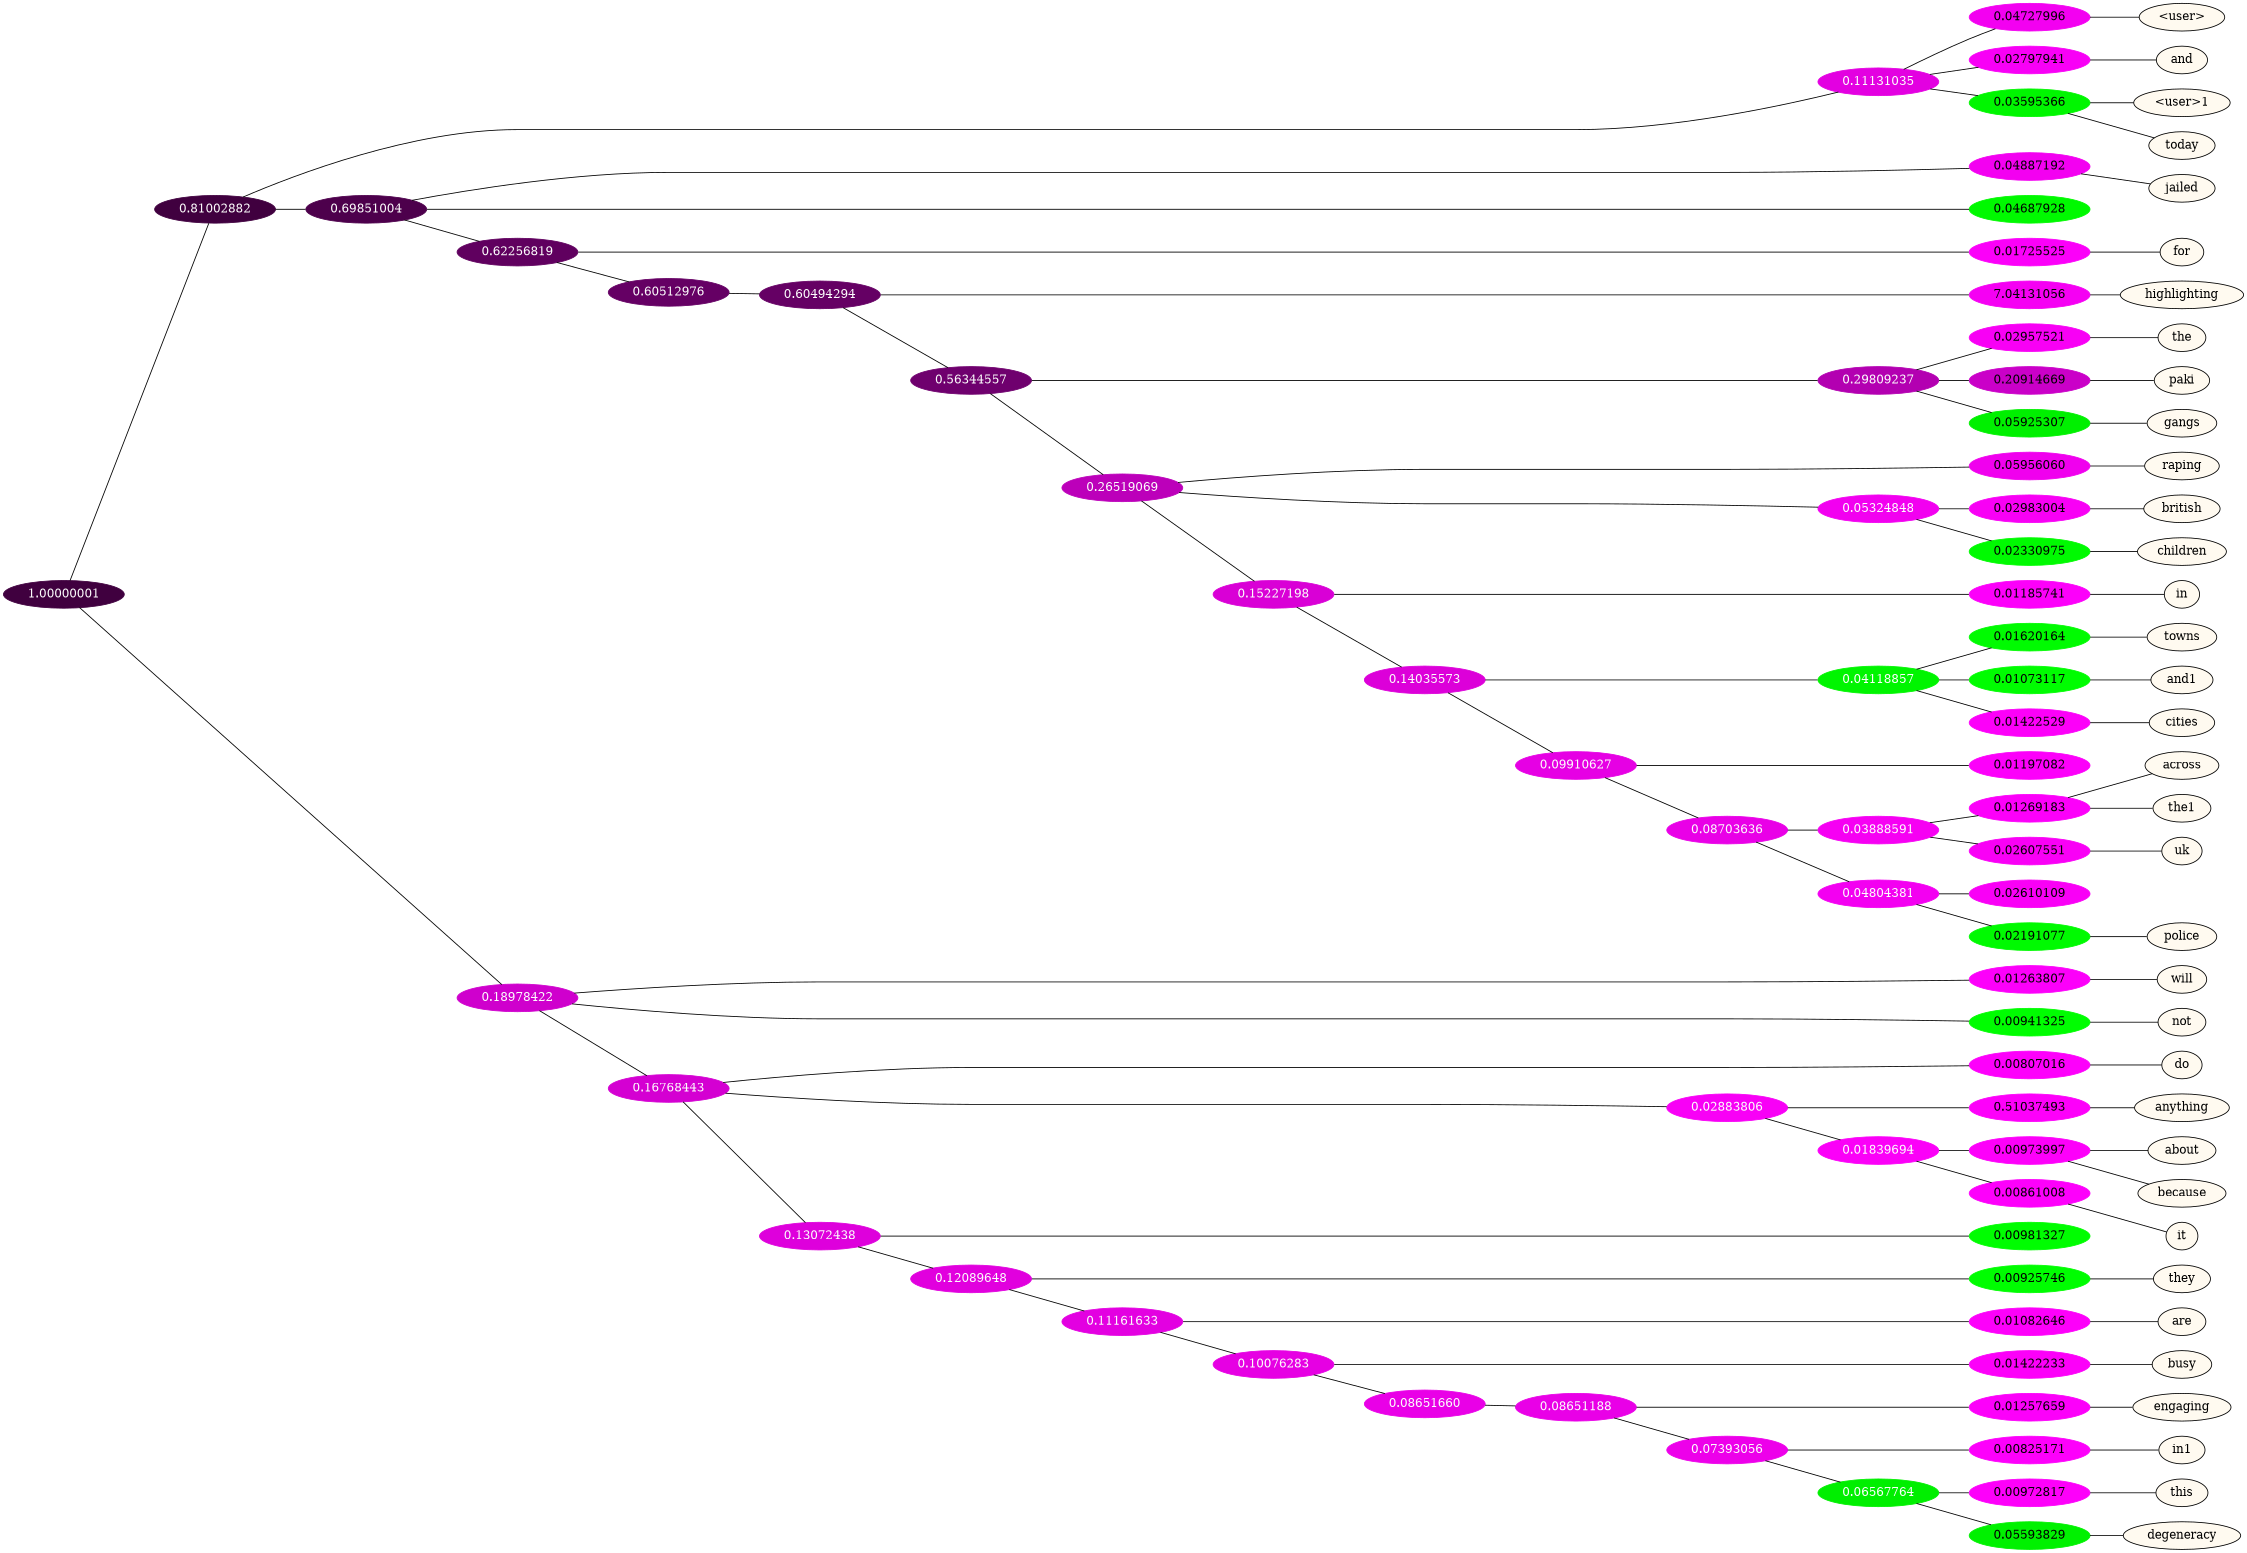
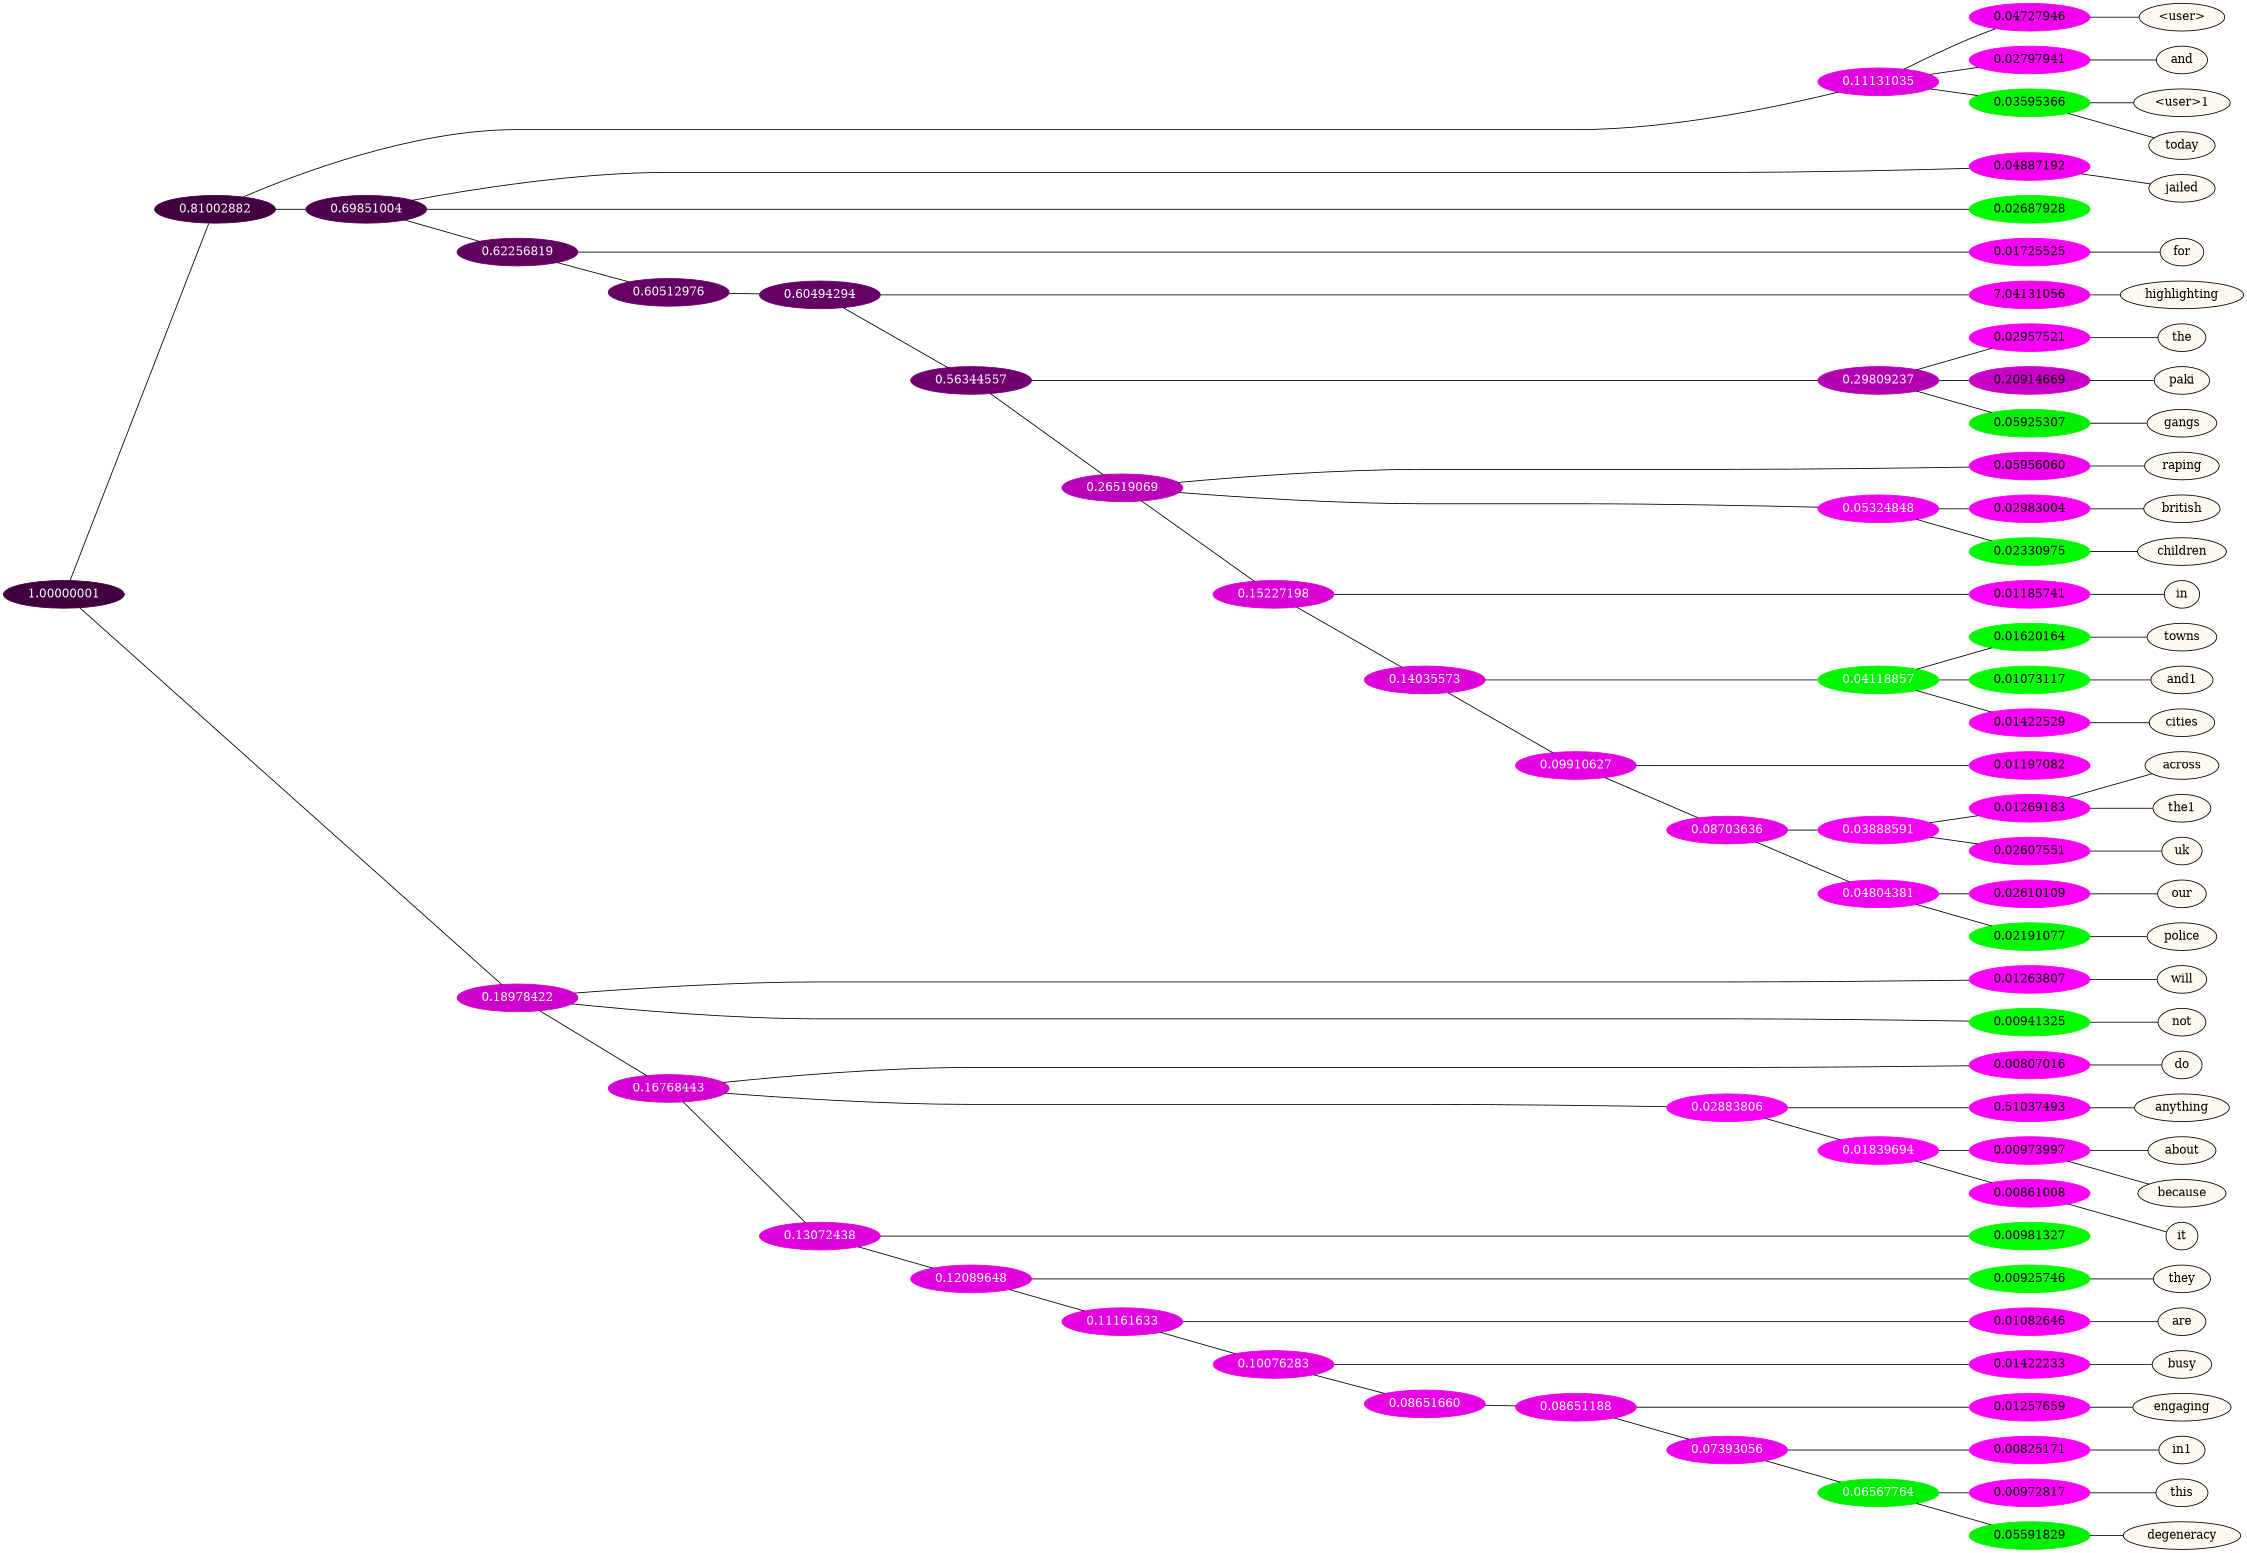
(2030, 17) -> (2030, 17)
(2030, 209) -> (2030, 209)
none -> (2182, 894)
(2030, 1536) -> (2030, 1536)
